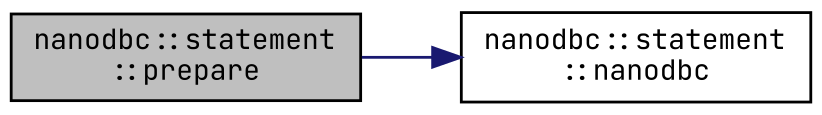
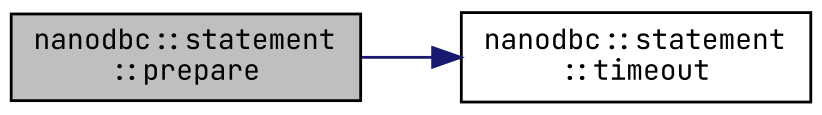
(636, 57) -> (636, 57)
